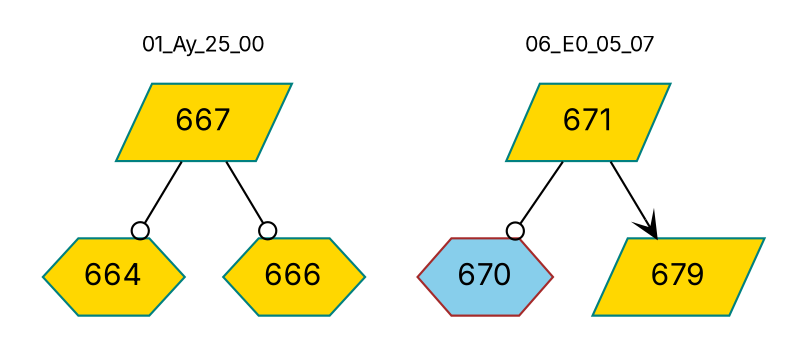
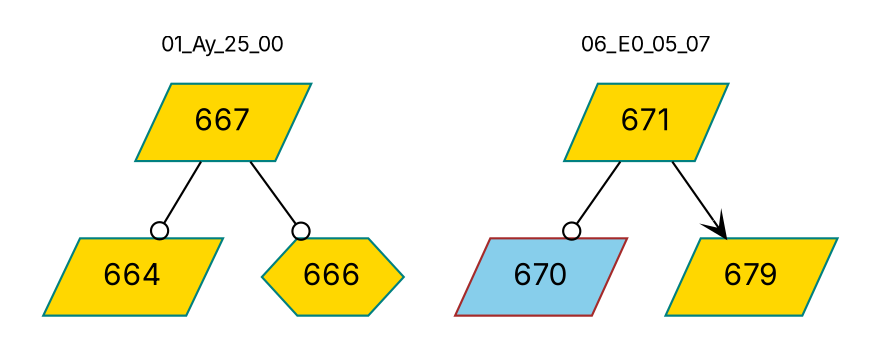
(114, 277) -> (133, 277)
(485, 277) -> (541, 277)
